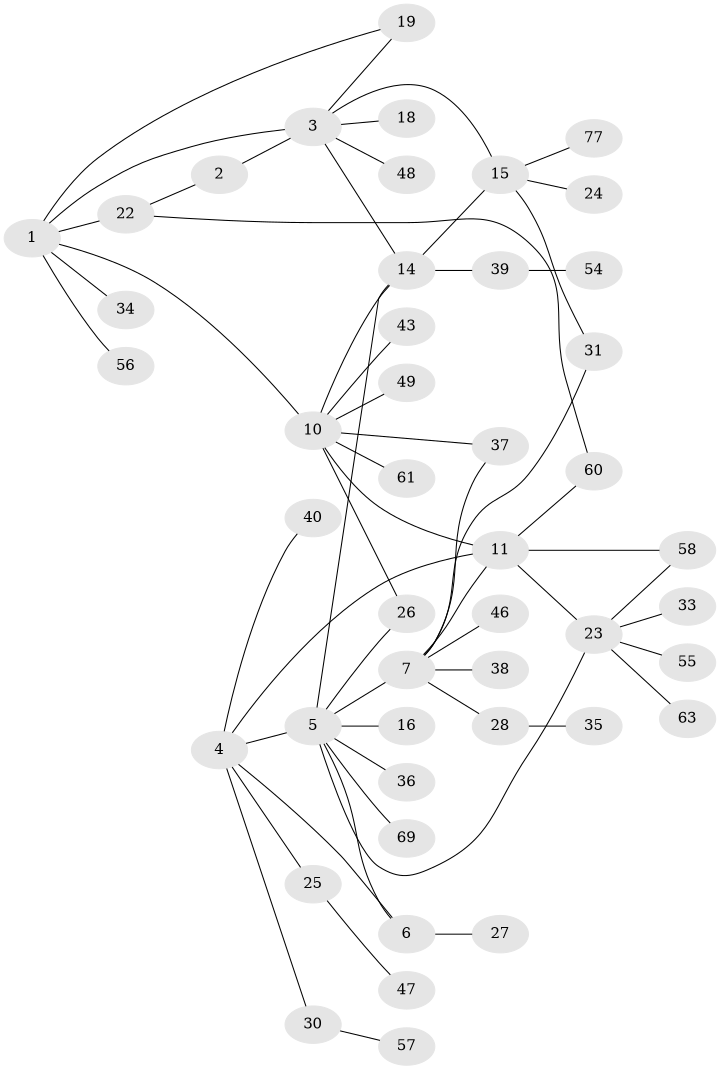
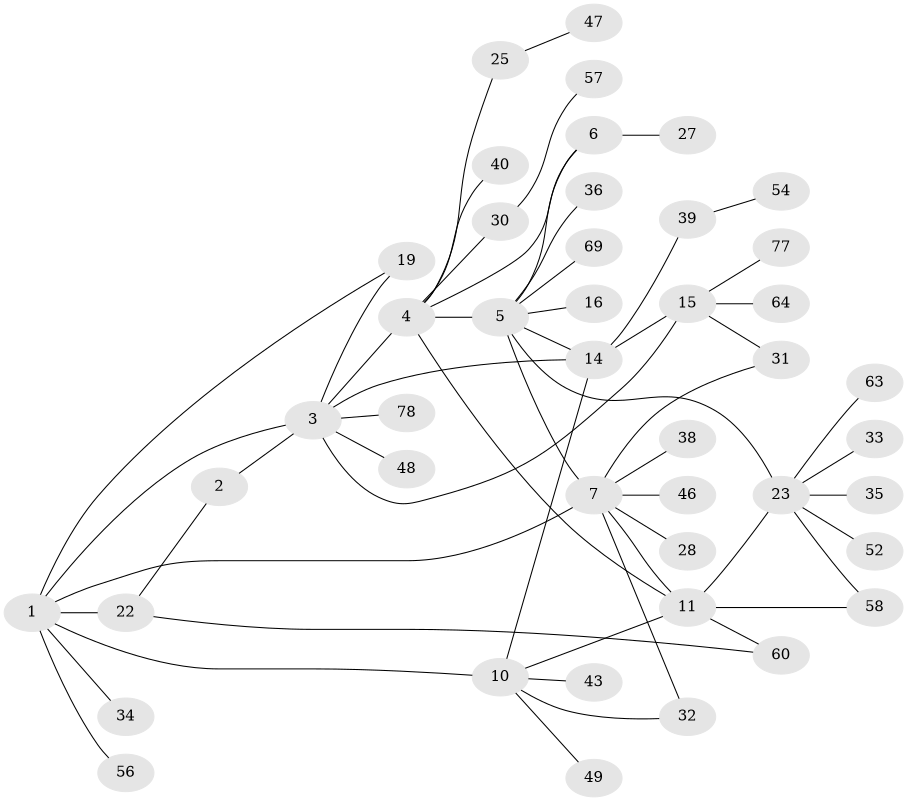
(407, 119) -> (407, 413)
(594, 195) -> (781, 304)
none -> (360, 369)
(500, 446) -> (688, 717)
(407, 479) -> none
none -> (316, 561)
(407, 614) -> none
(688, 663) -> (875, 551)
(554, 726) -> (828, 495)
